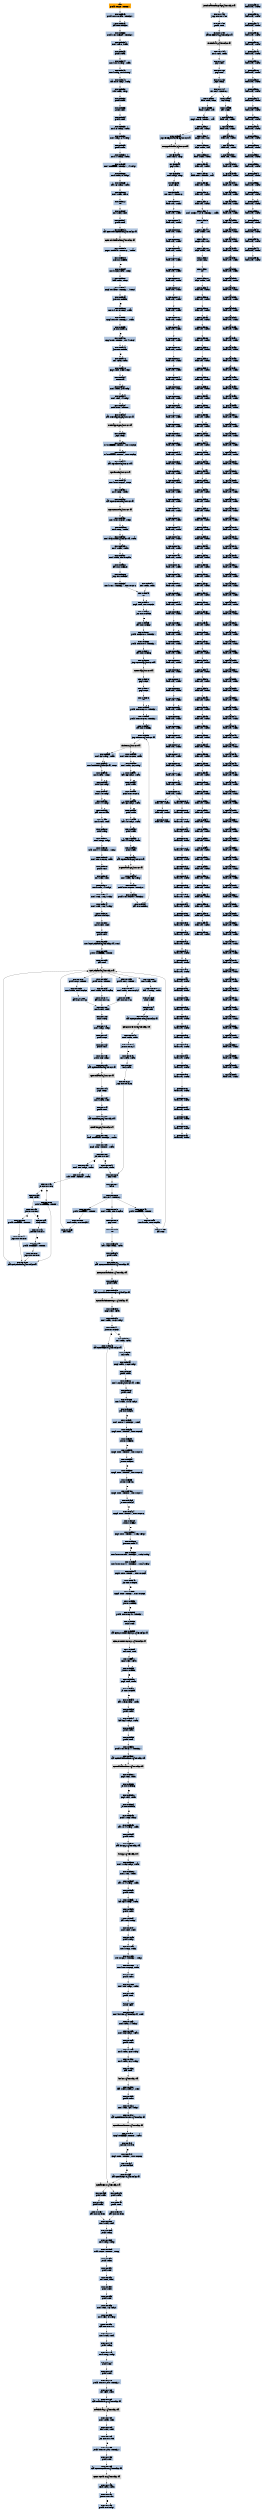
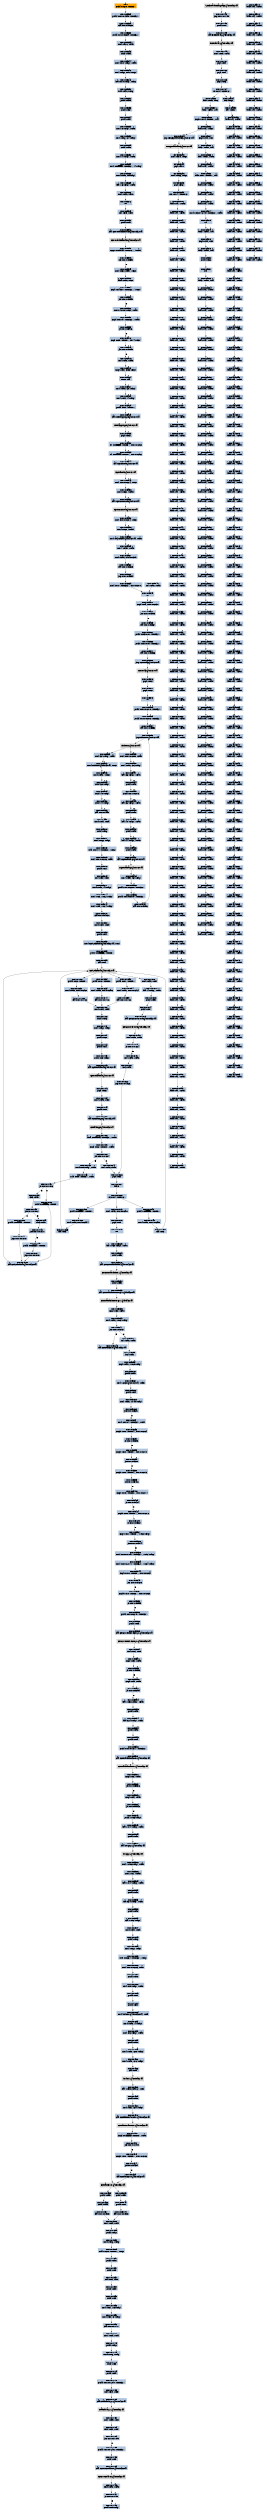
(177, 797) -> (177, 825)
